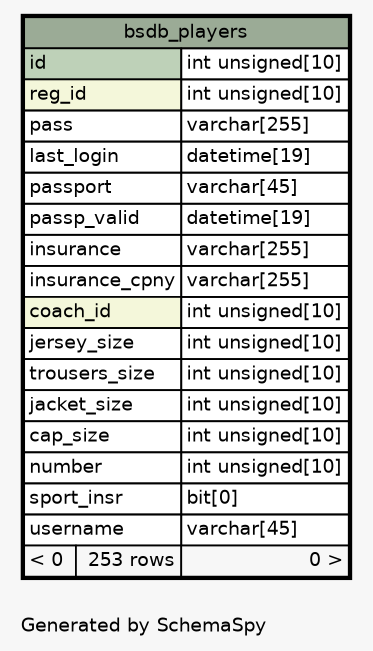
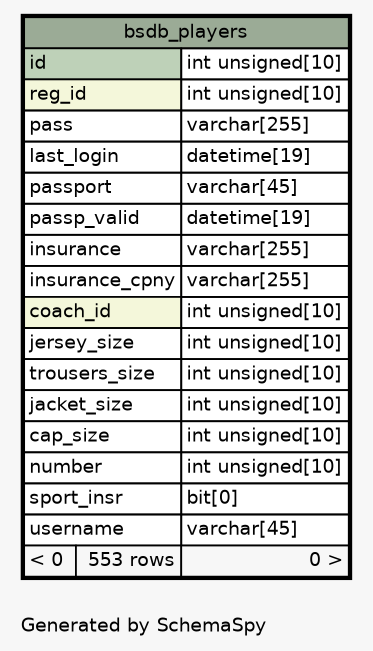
(132, 560) -> (132, 560)
